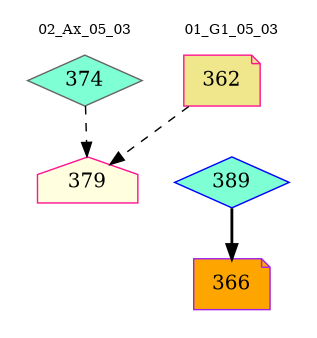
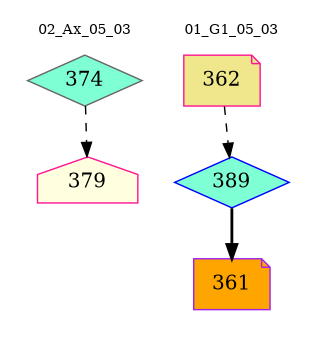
(143, 140) -> (226, 125)
(232, 284) -> (232, 284)
